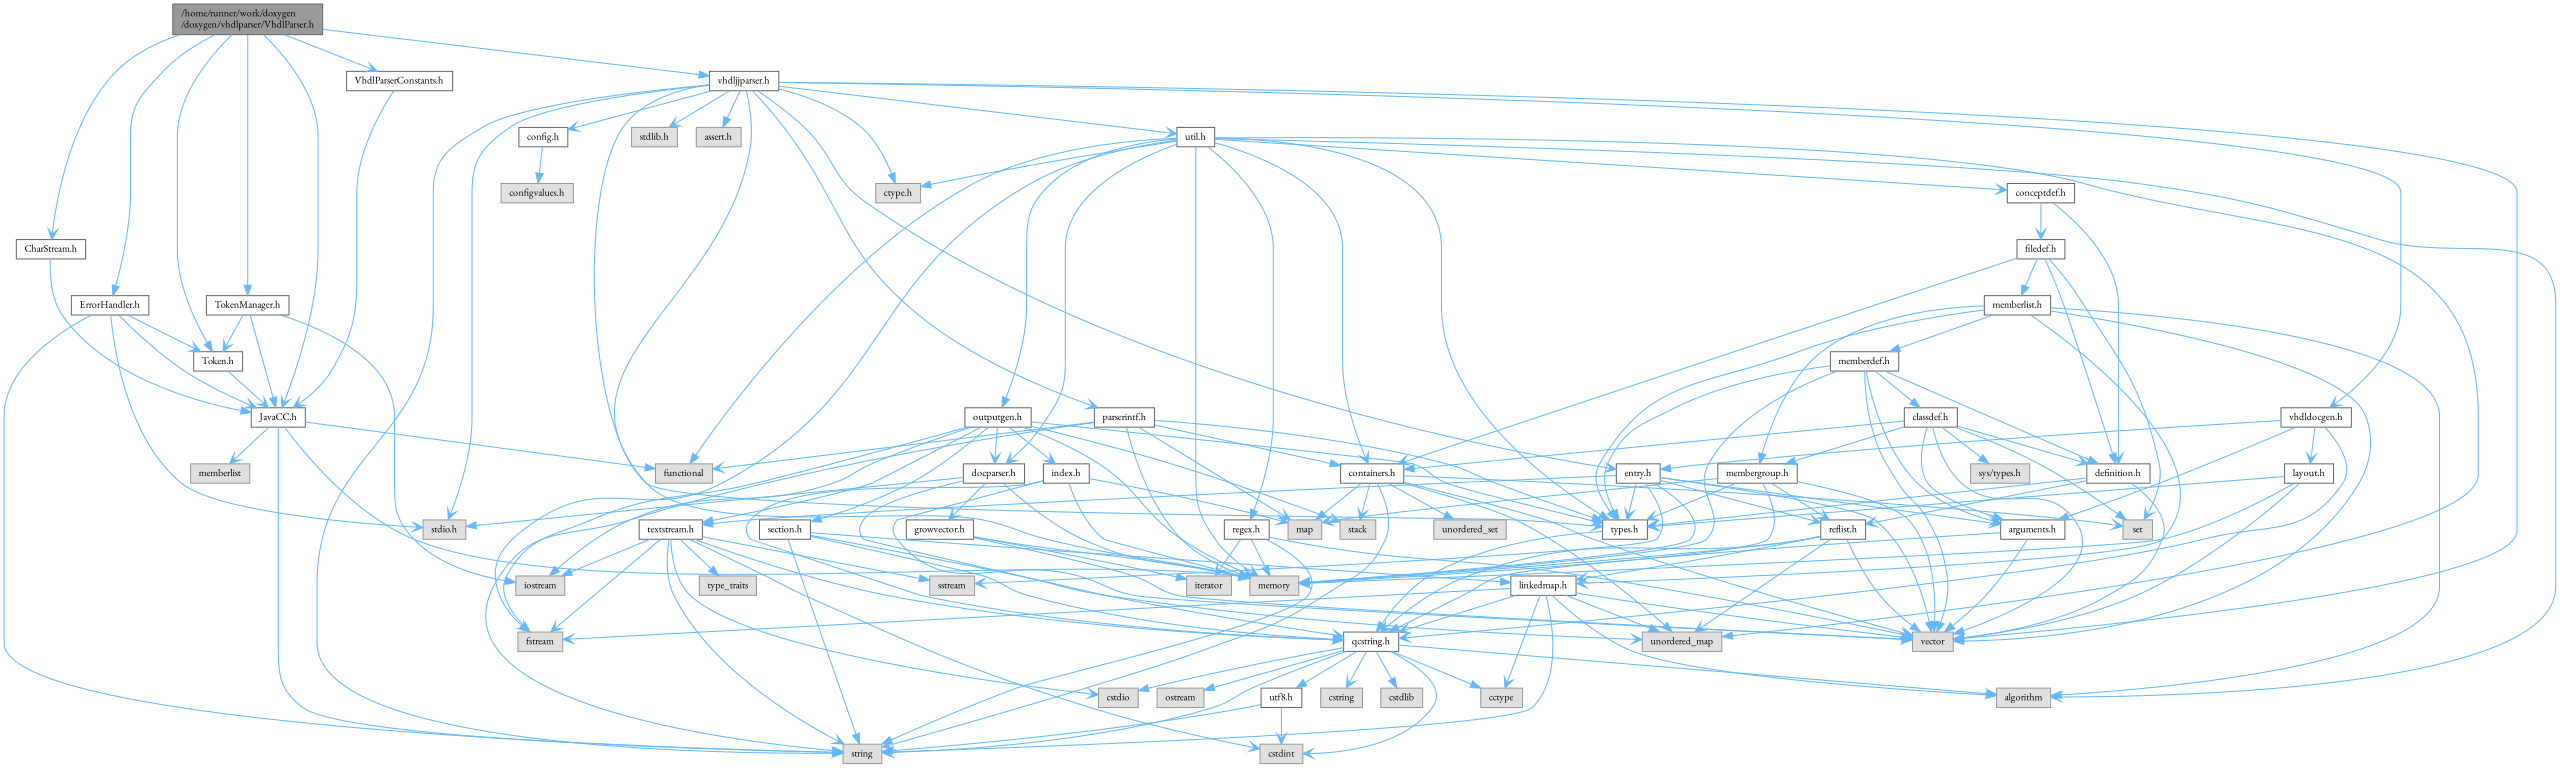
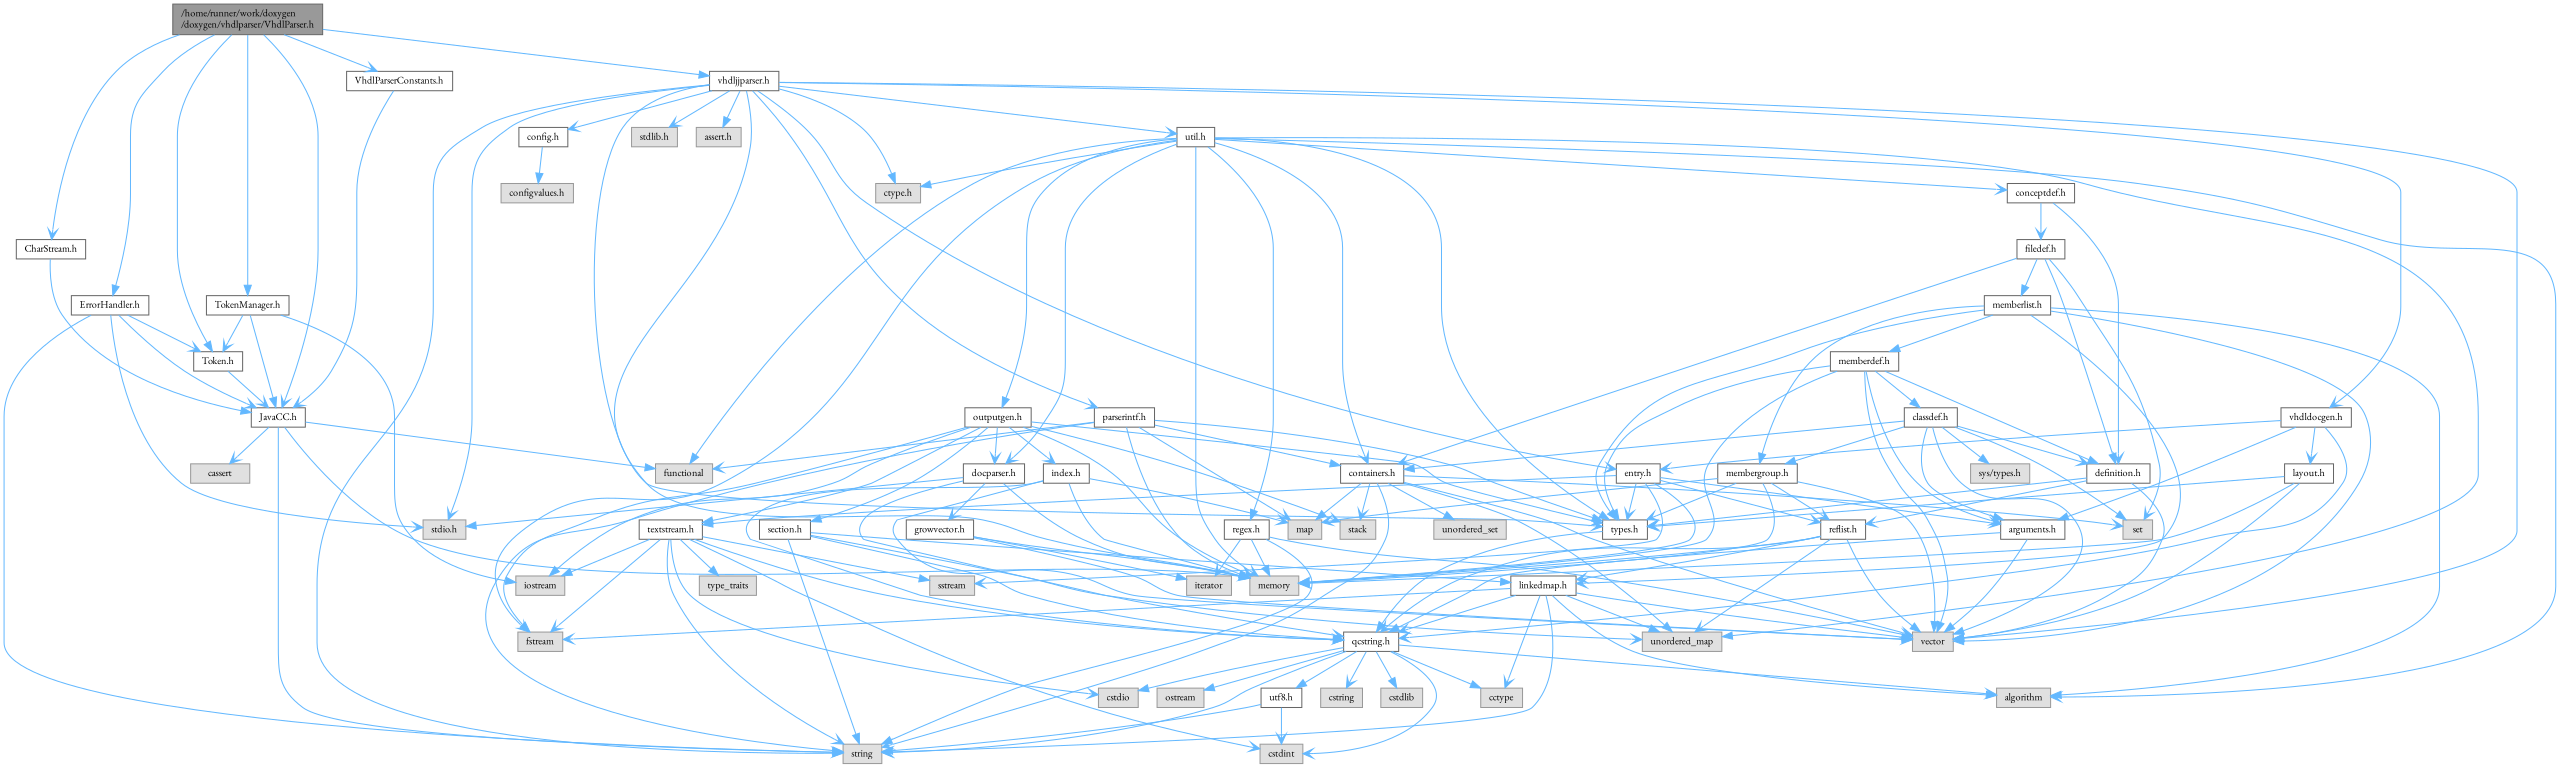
(1945, 443) -> (1945, 443)
(220, 474) -> (220, 474)
(1867, 516) -> none
